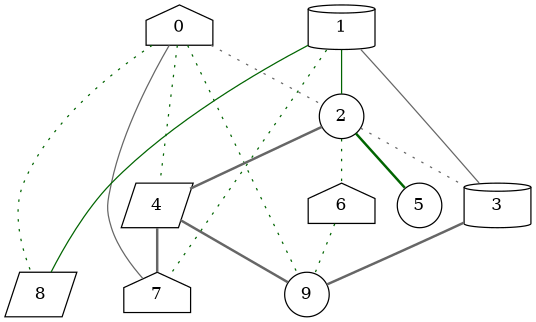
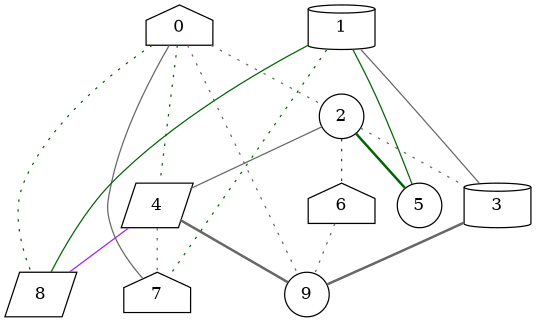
(342, 72) -> (385, 116)
(266, 153) -> (266, 153)
(240, 154) -> (240, 154)
(325, 248) -> (325, 248)
none -> (99, 250)
(157, 250) -> (157, 250)
